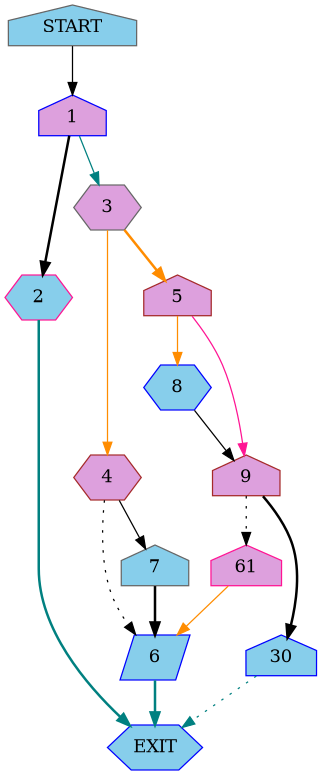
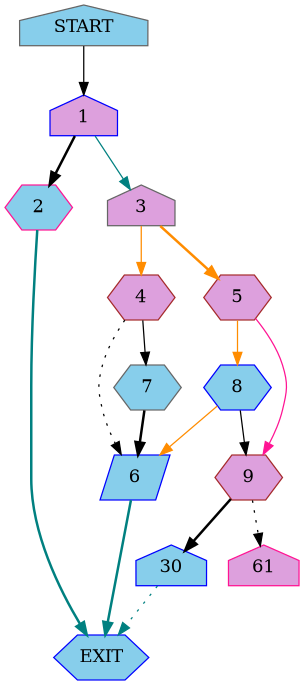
(108, 208) -> (141, 208)
(178, 298) -> (238, 298)
(246, 478) -> (249, 478)
(155, 568) -> (148, 388)
(207, 606) -> (193, 426)
